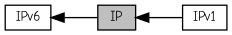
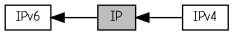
(205, 18) -> (205, 18)
